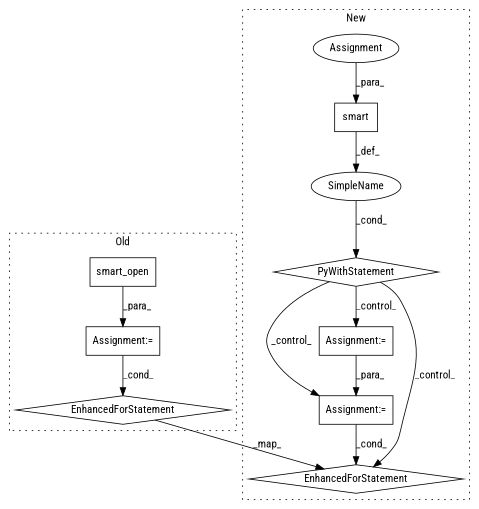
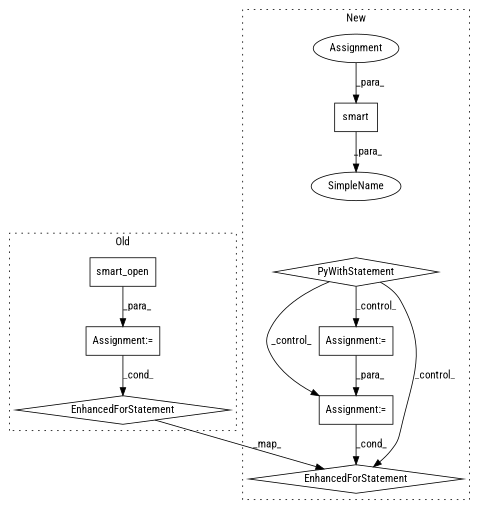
(368, 152) -> (368, 152)
(356, 225) -> none
